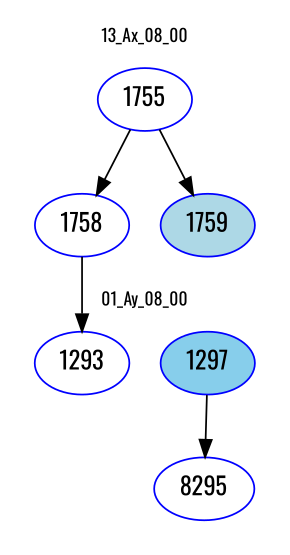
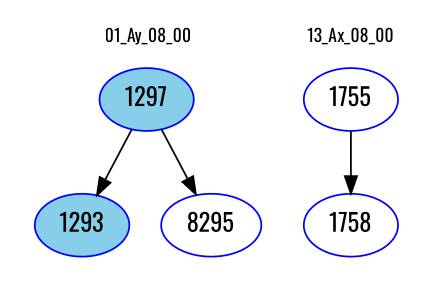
(208, 225) -> none
(82, 295) -> (118, 155)
(82, 363) -> (82, 225)
